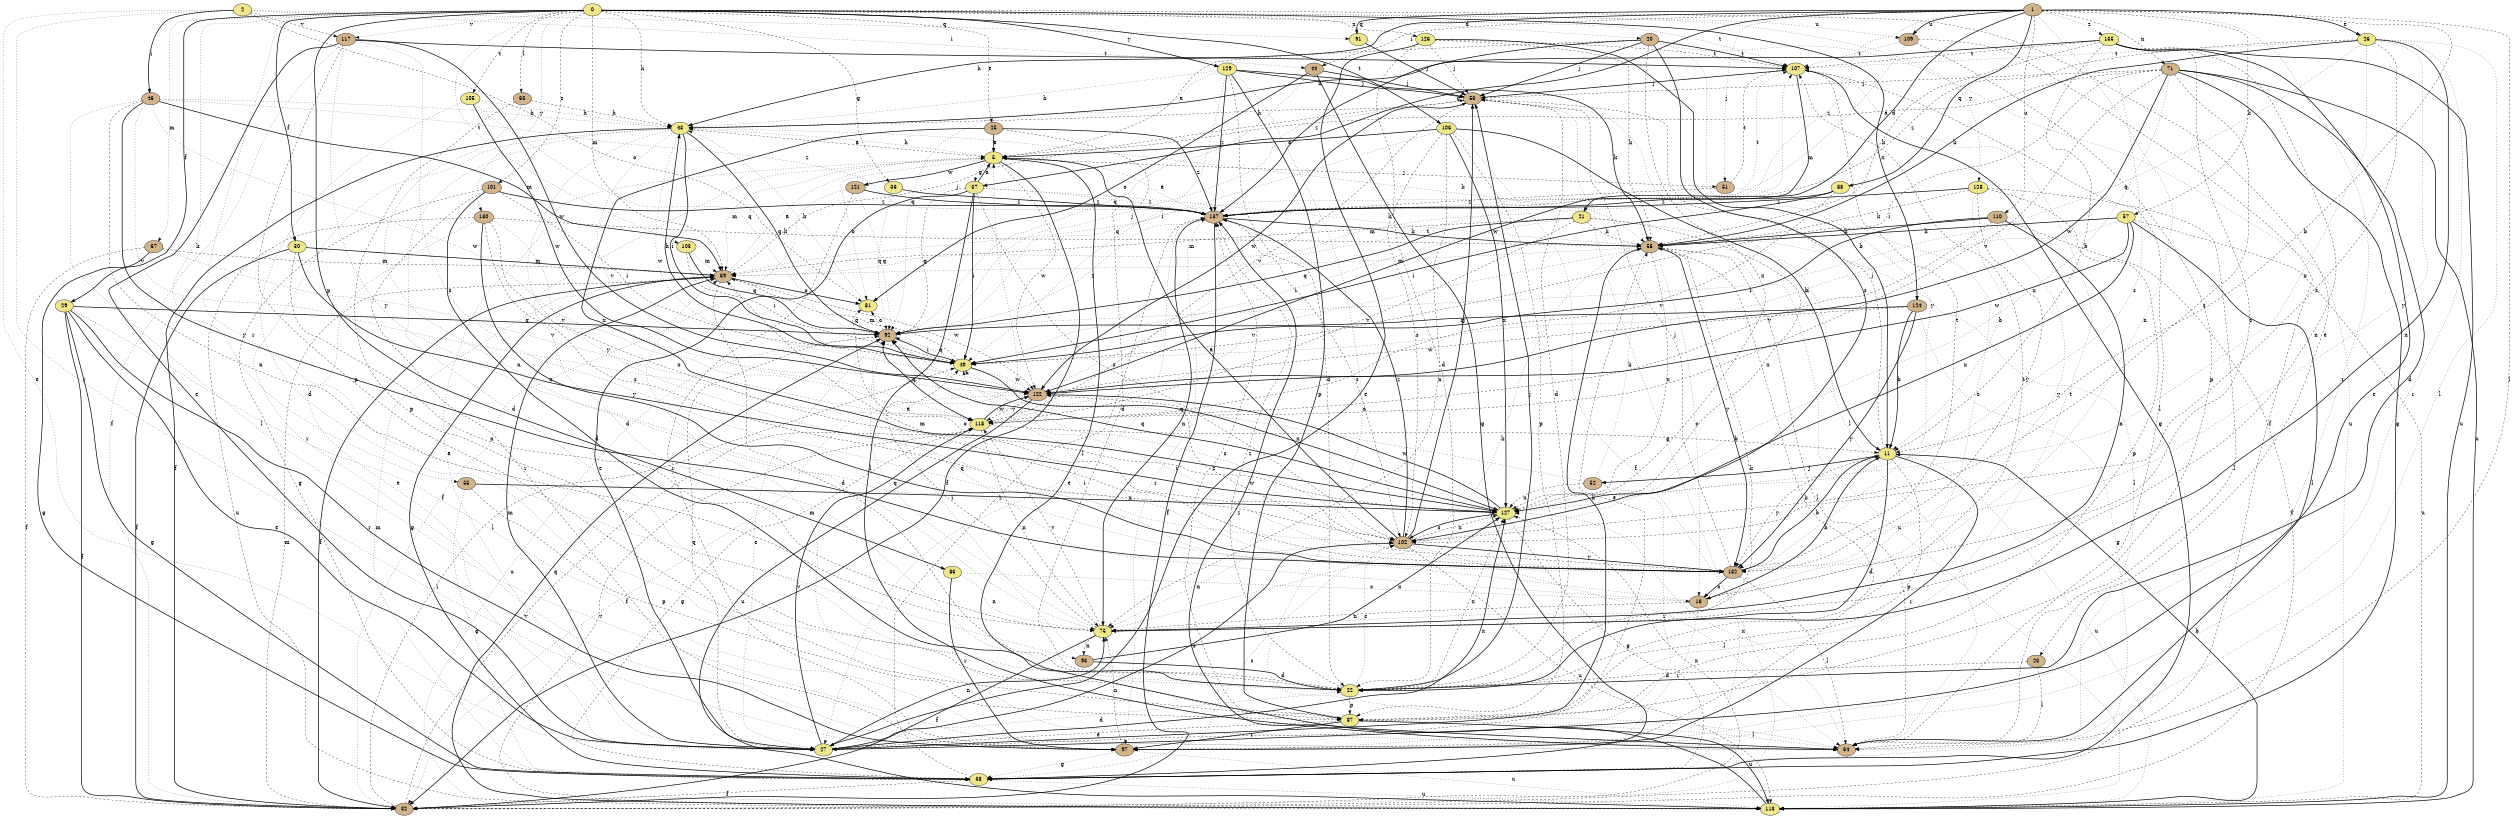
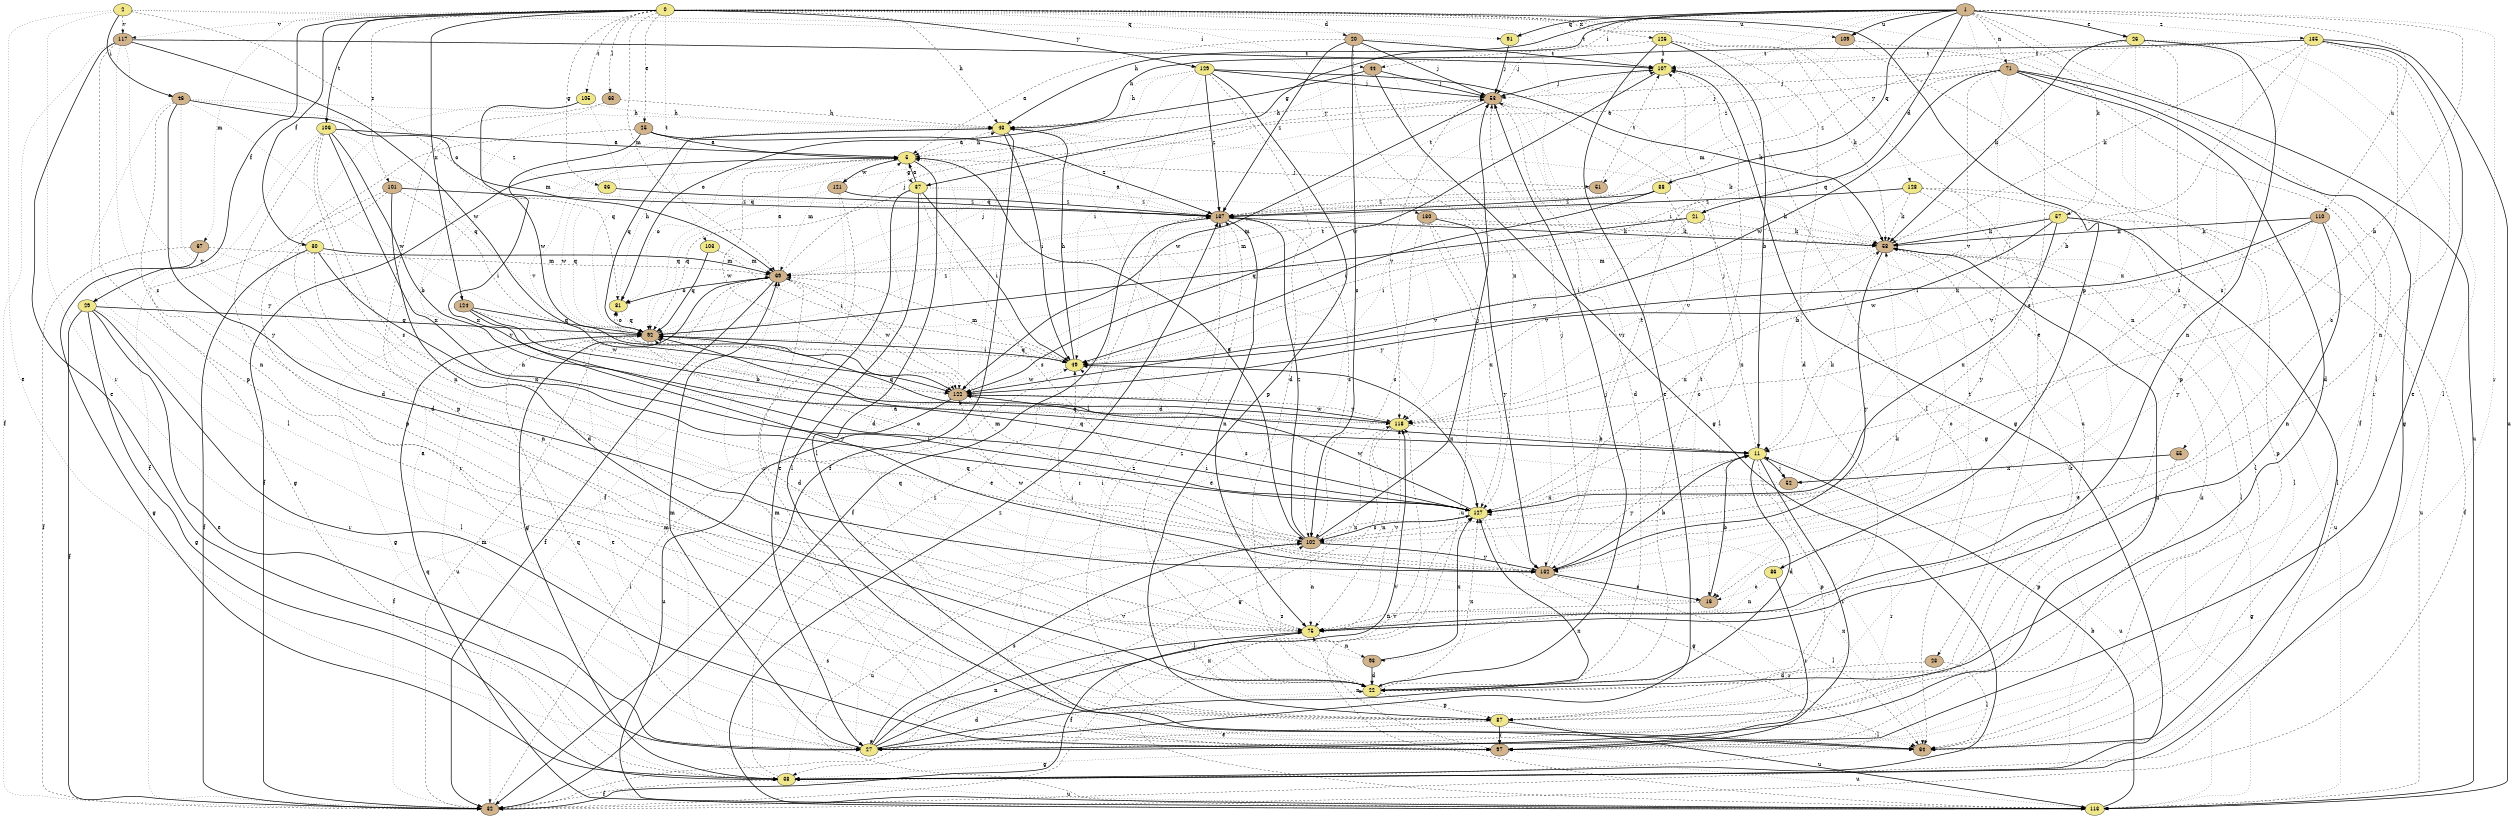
(1364, 410) -> (1089, 410)
(984, 496) -> (1986, 469)
